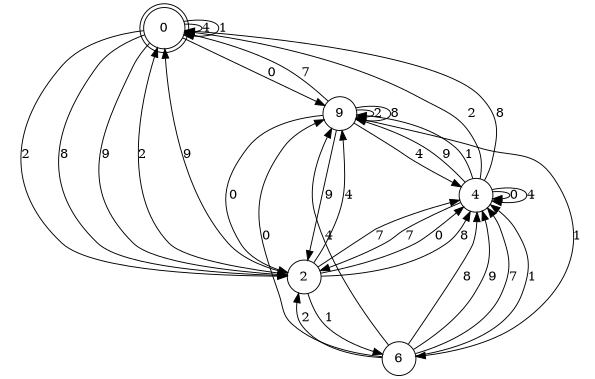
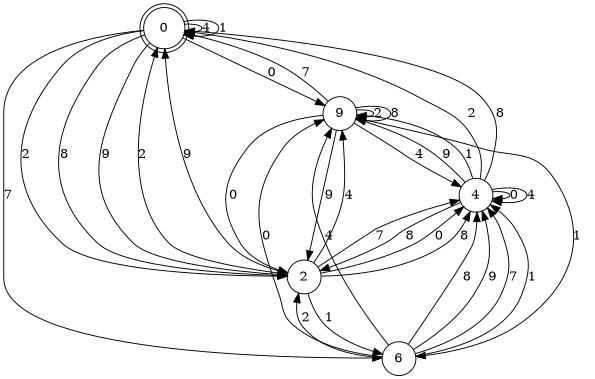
(410, 236) -> (410, 236)
none -> (15, 301)
